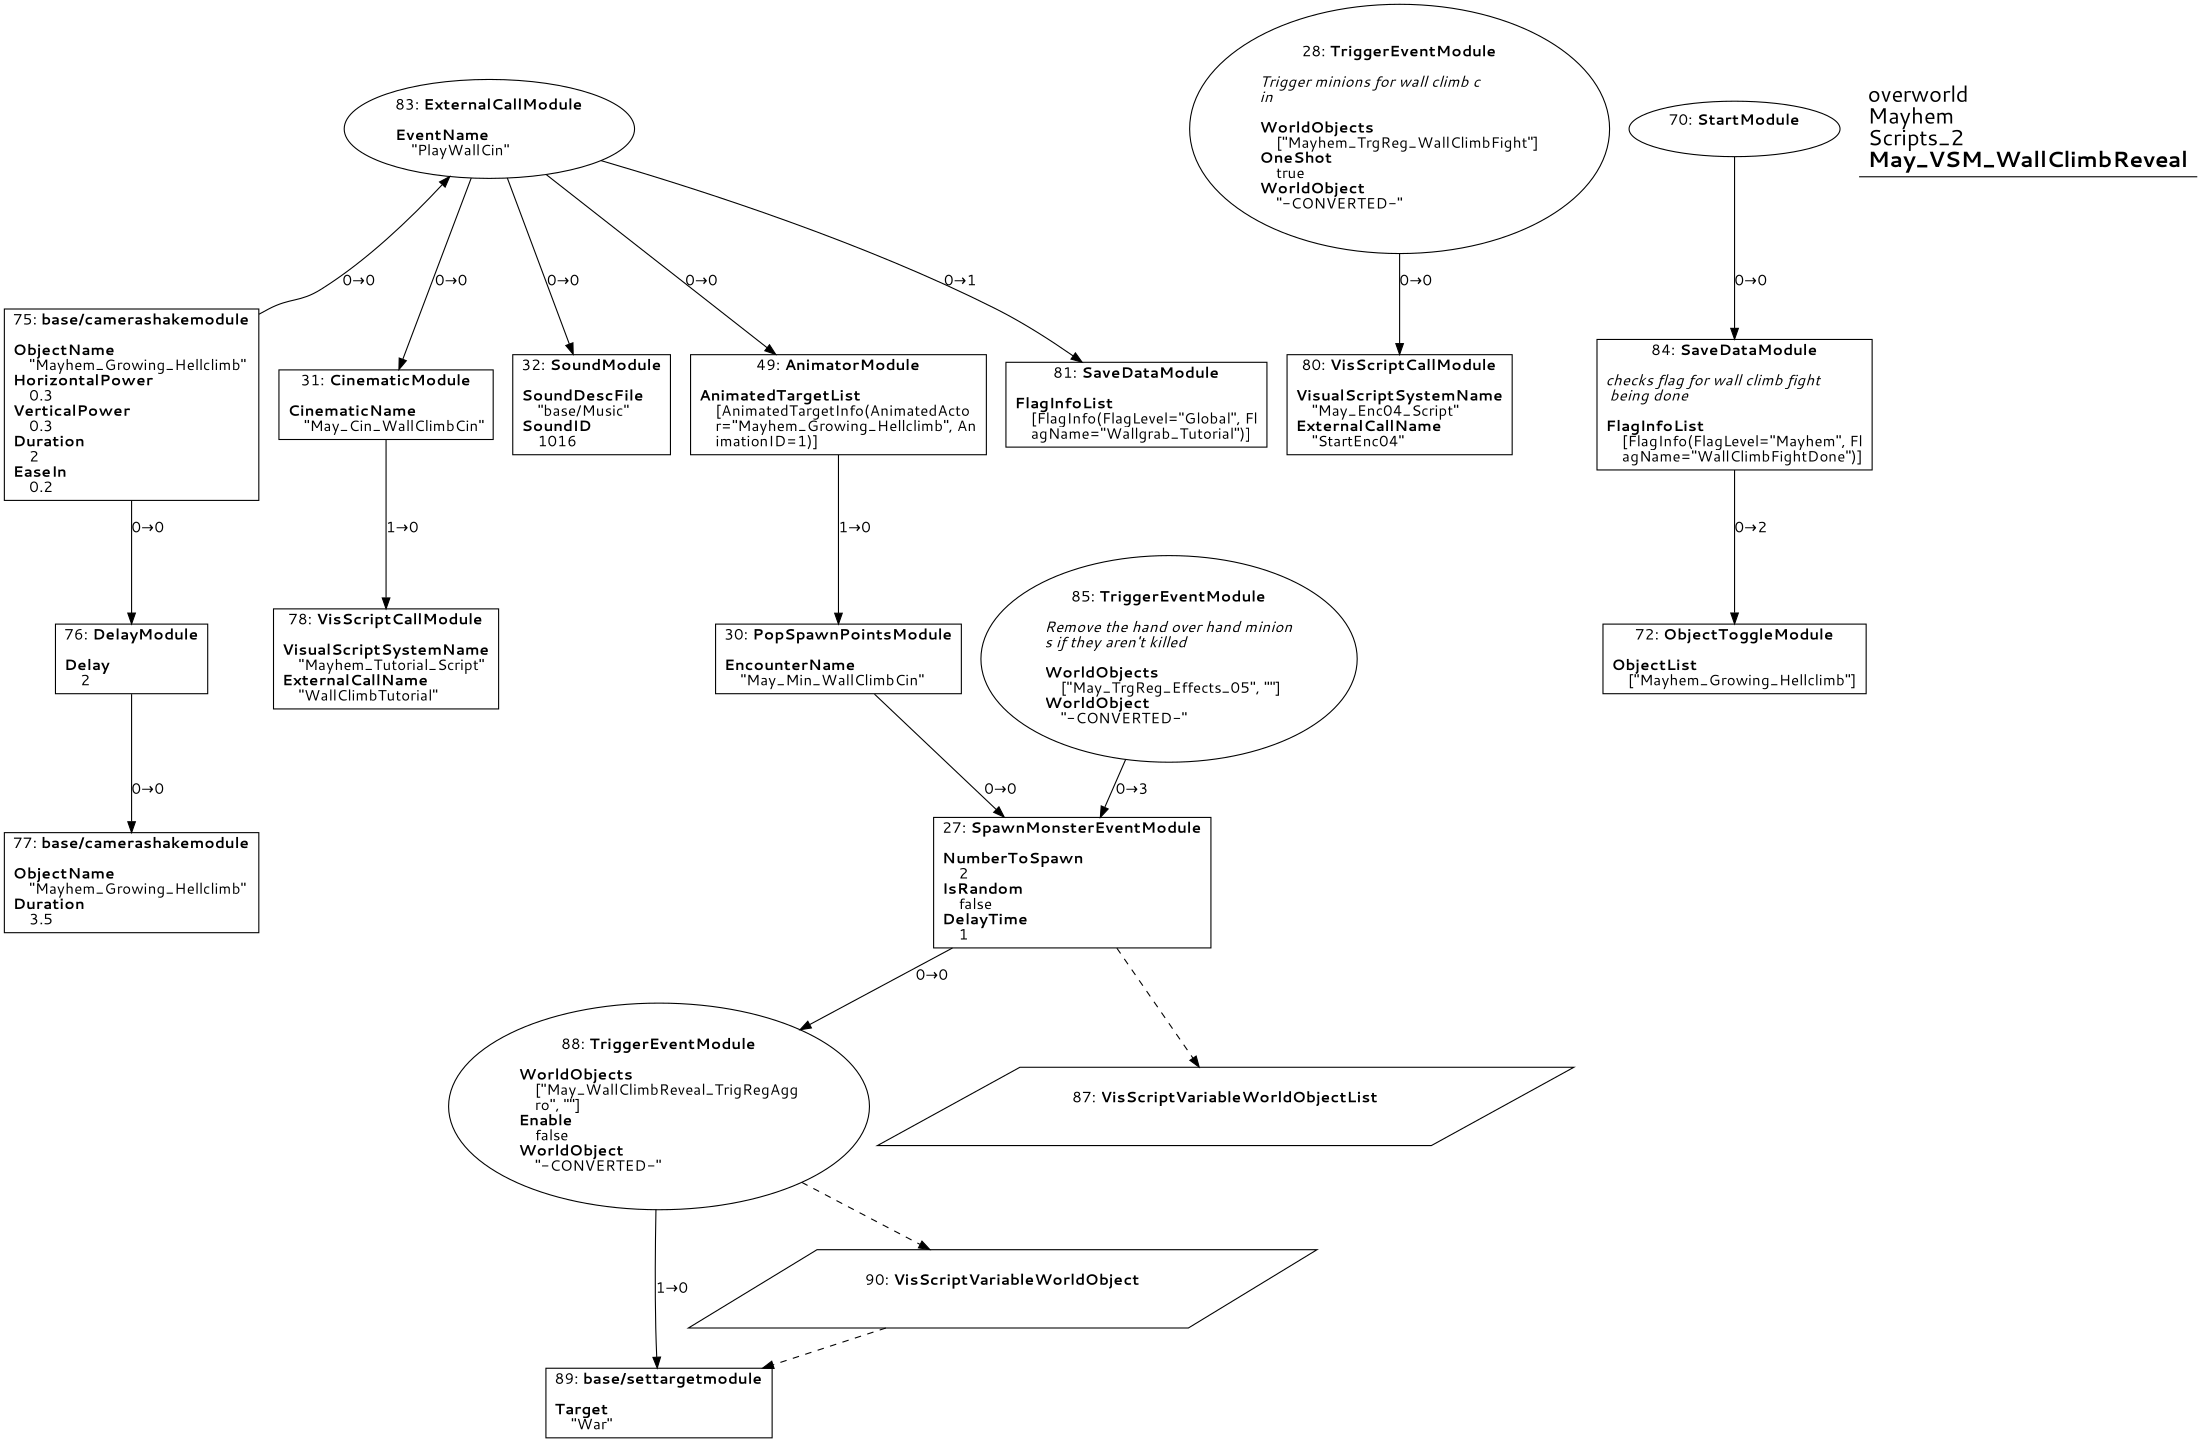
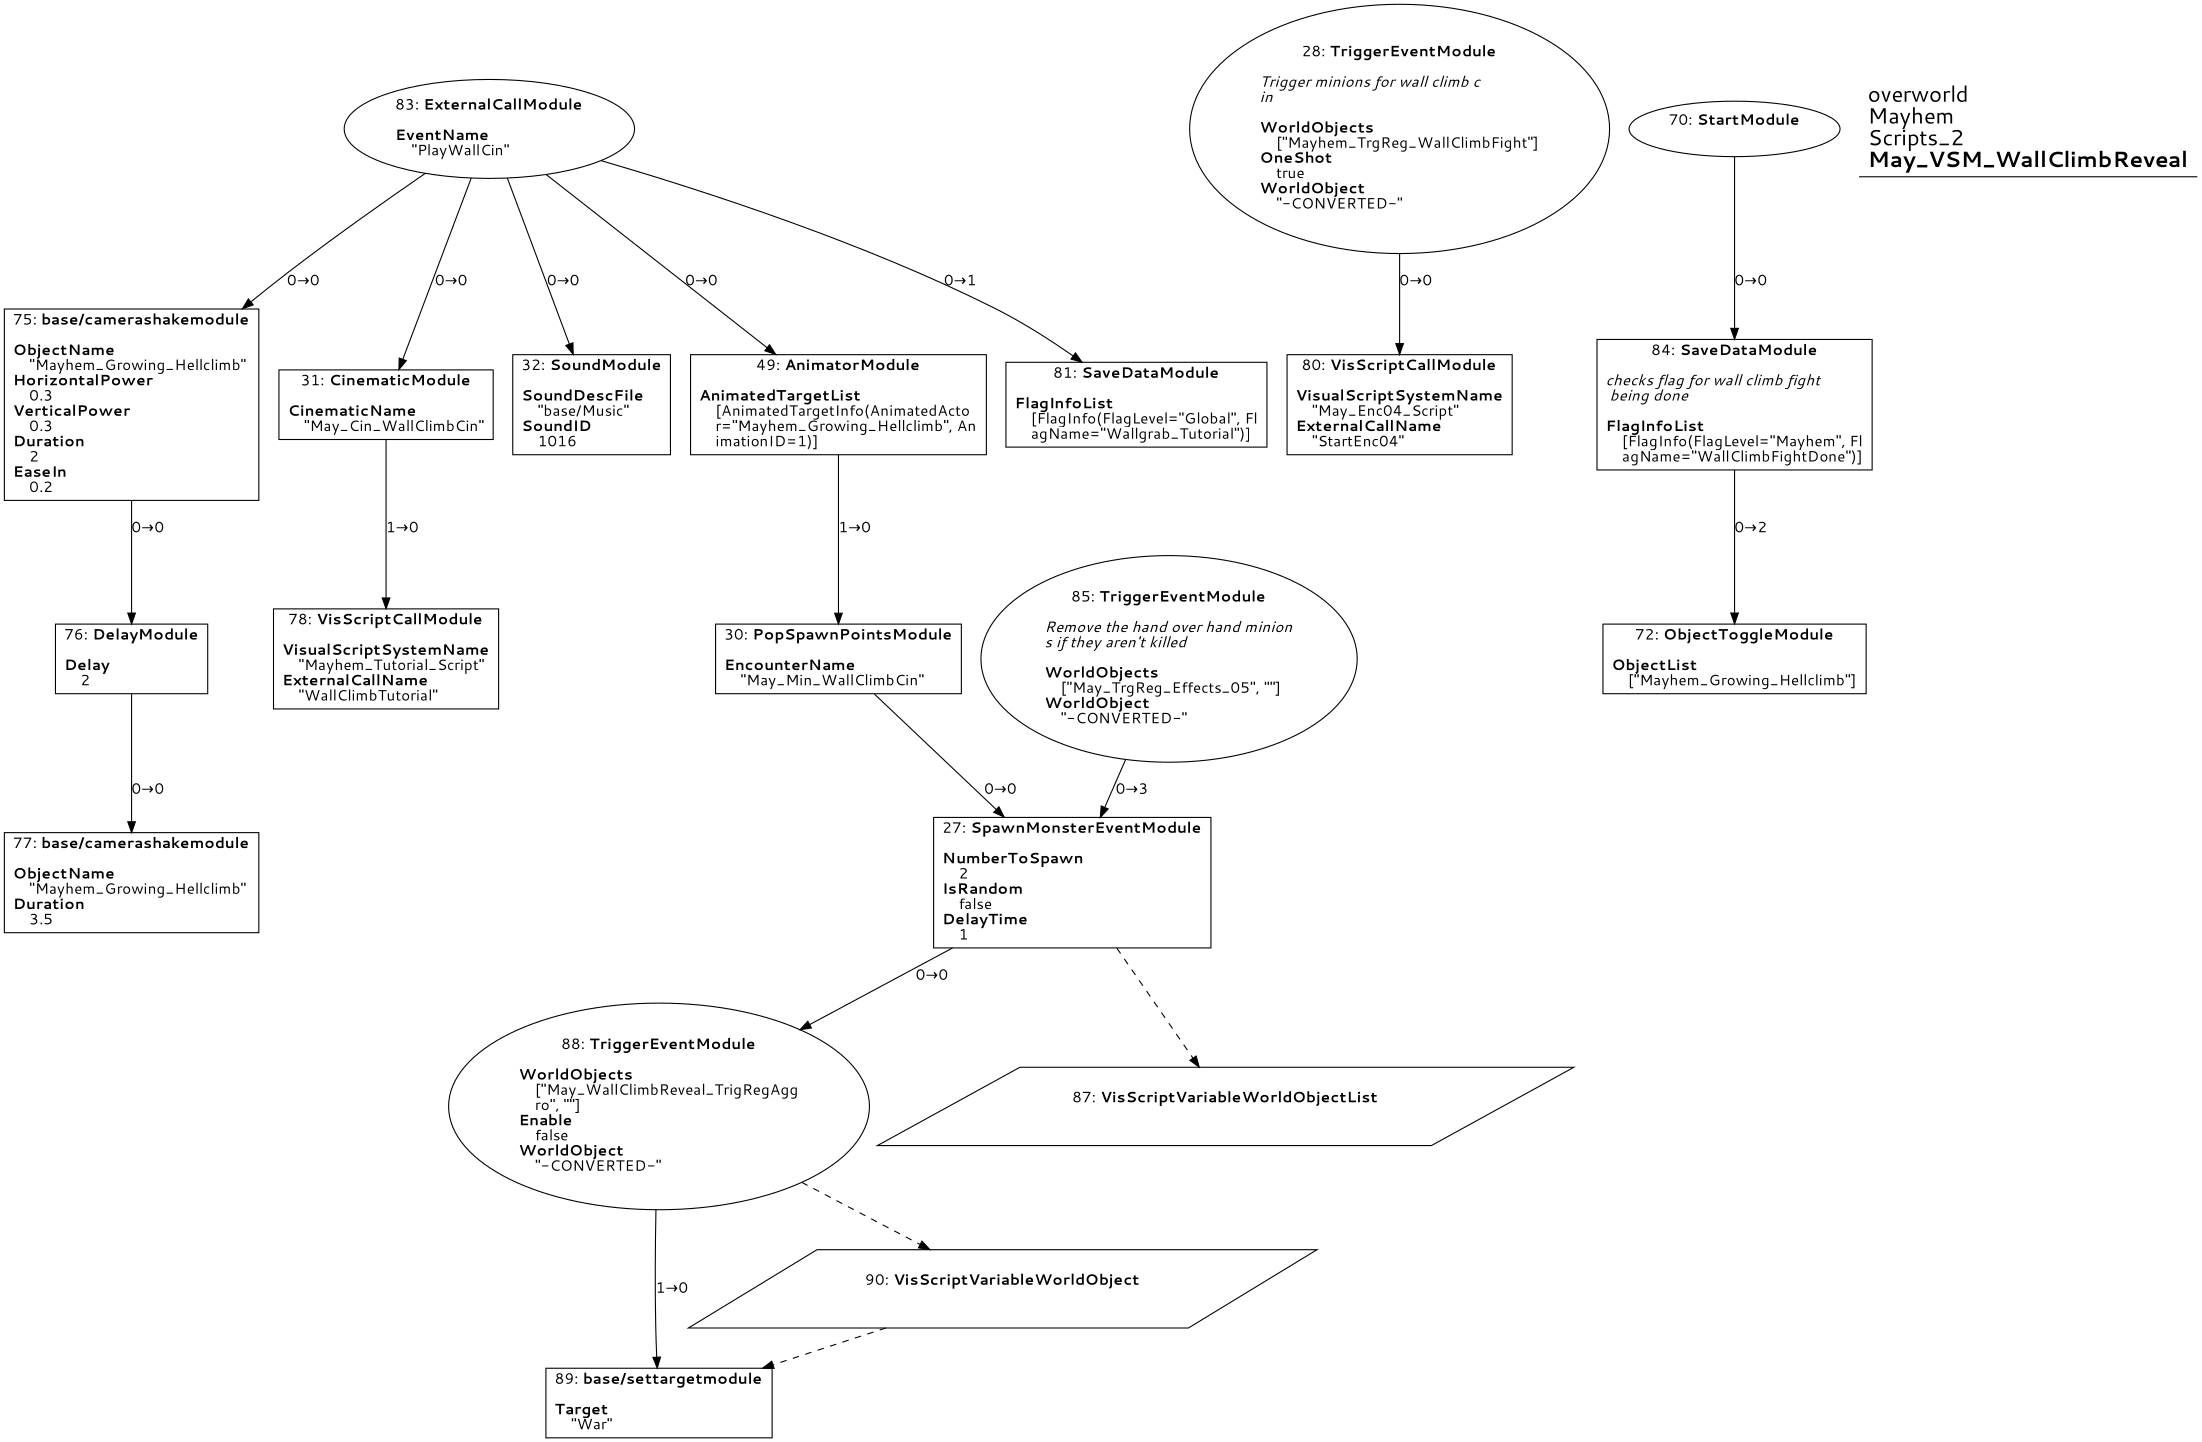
(359, 262) -> (337, 236)
